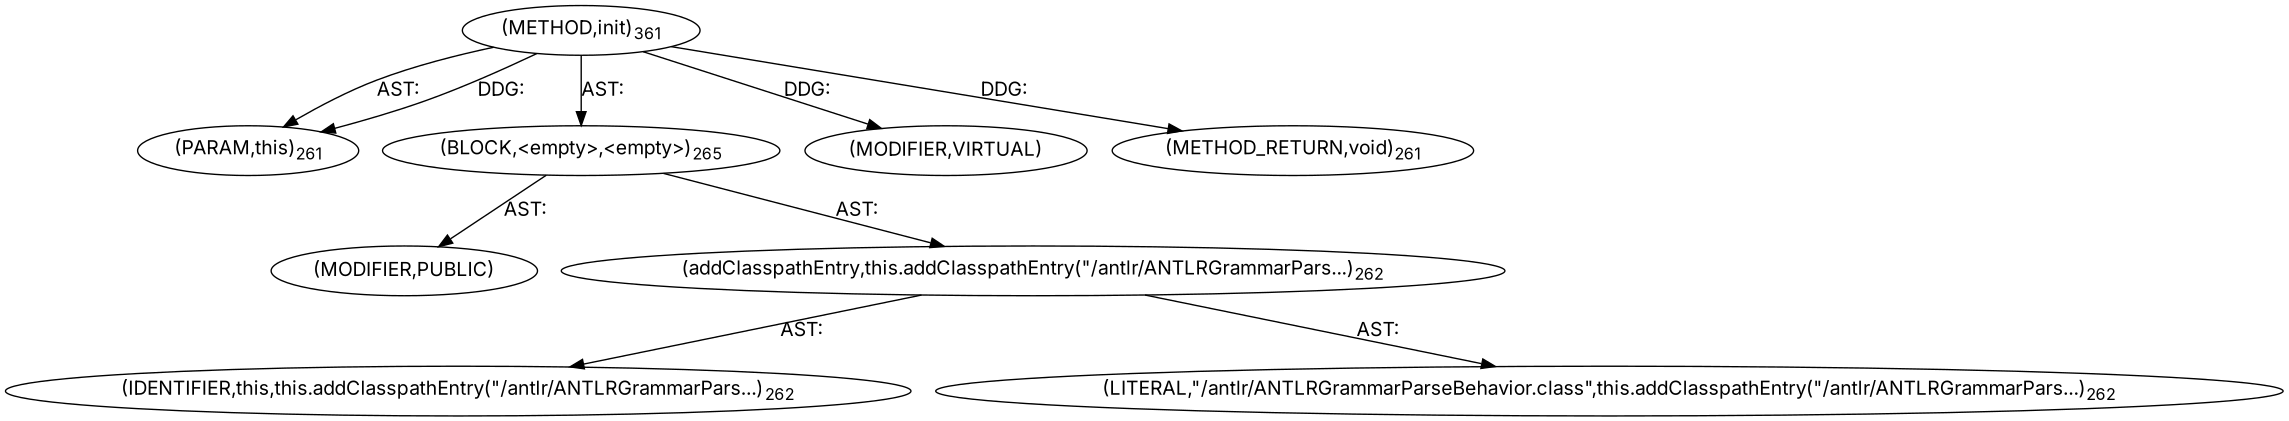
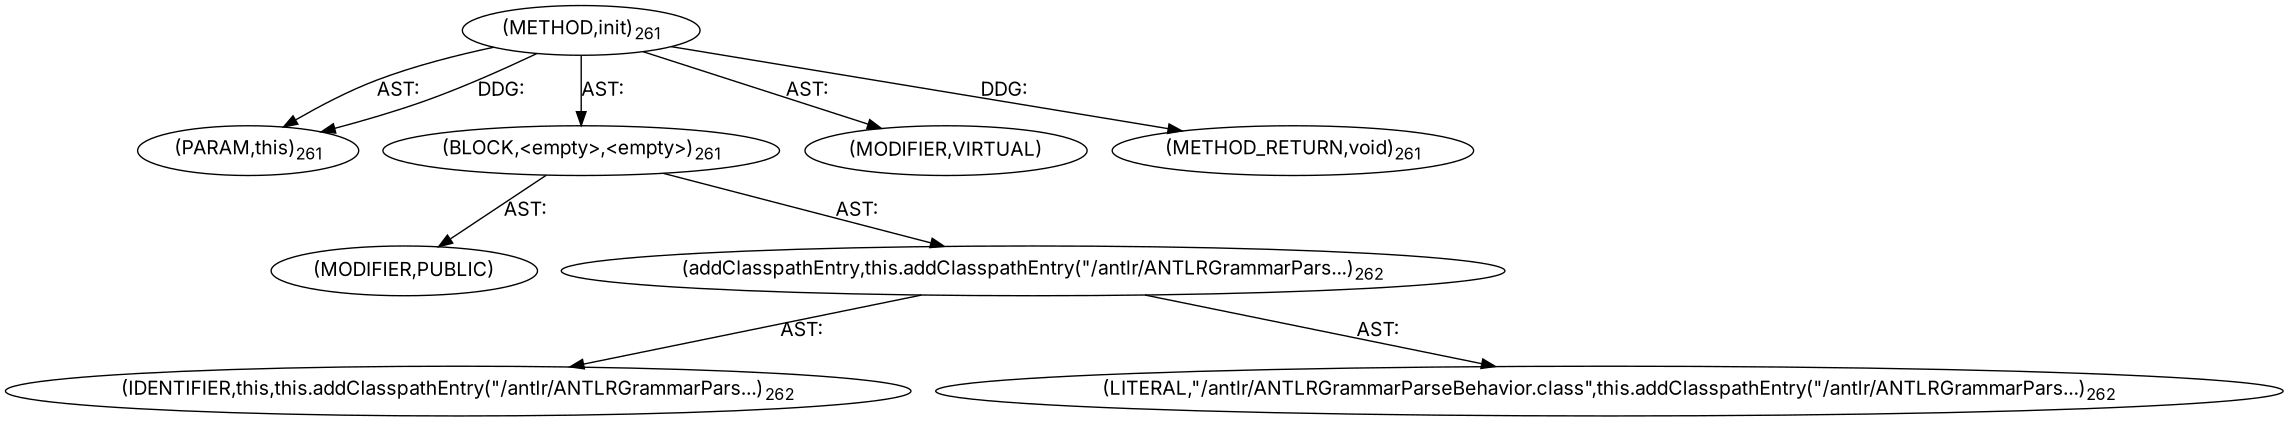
(648, 28) -> (648, 28)
(810, 91) -> (810, 91)
(708, 149) -> (708, 149)
